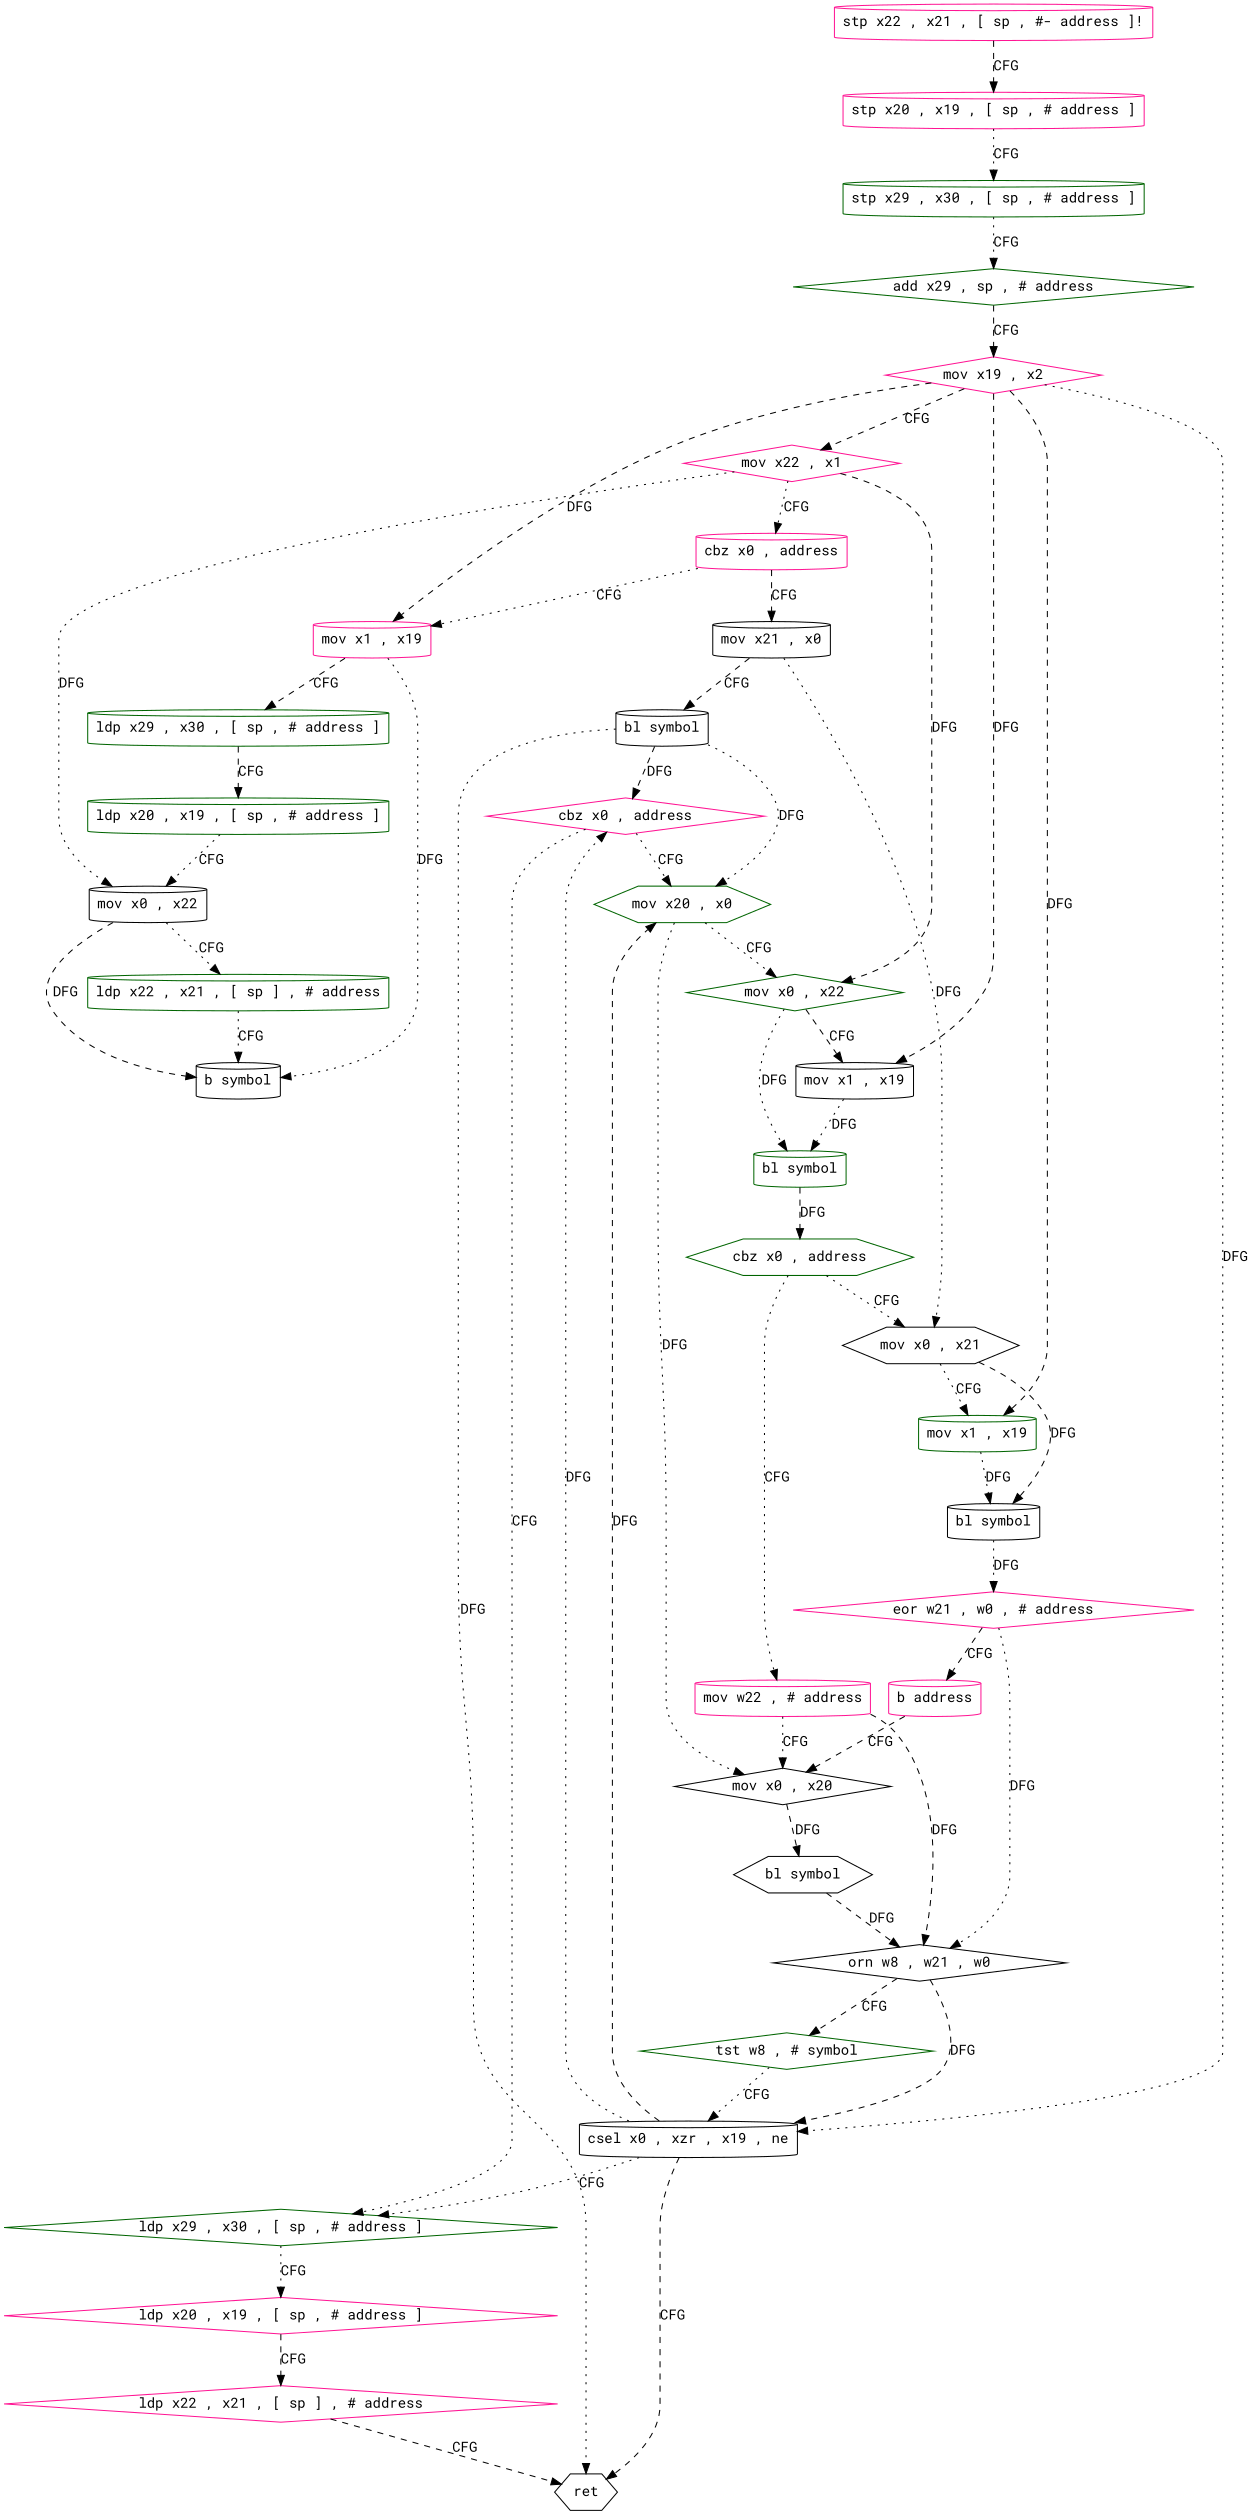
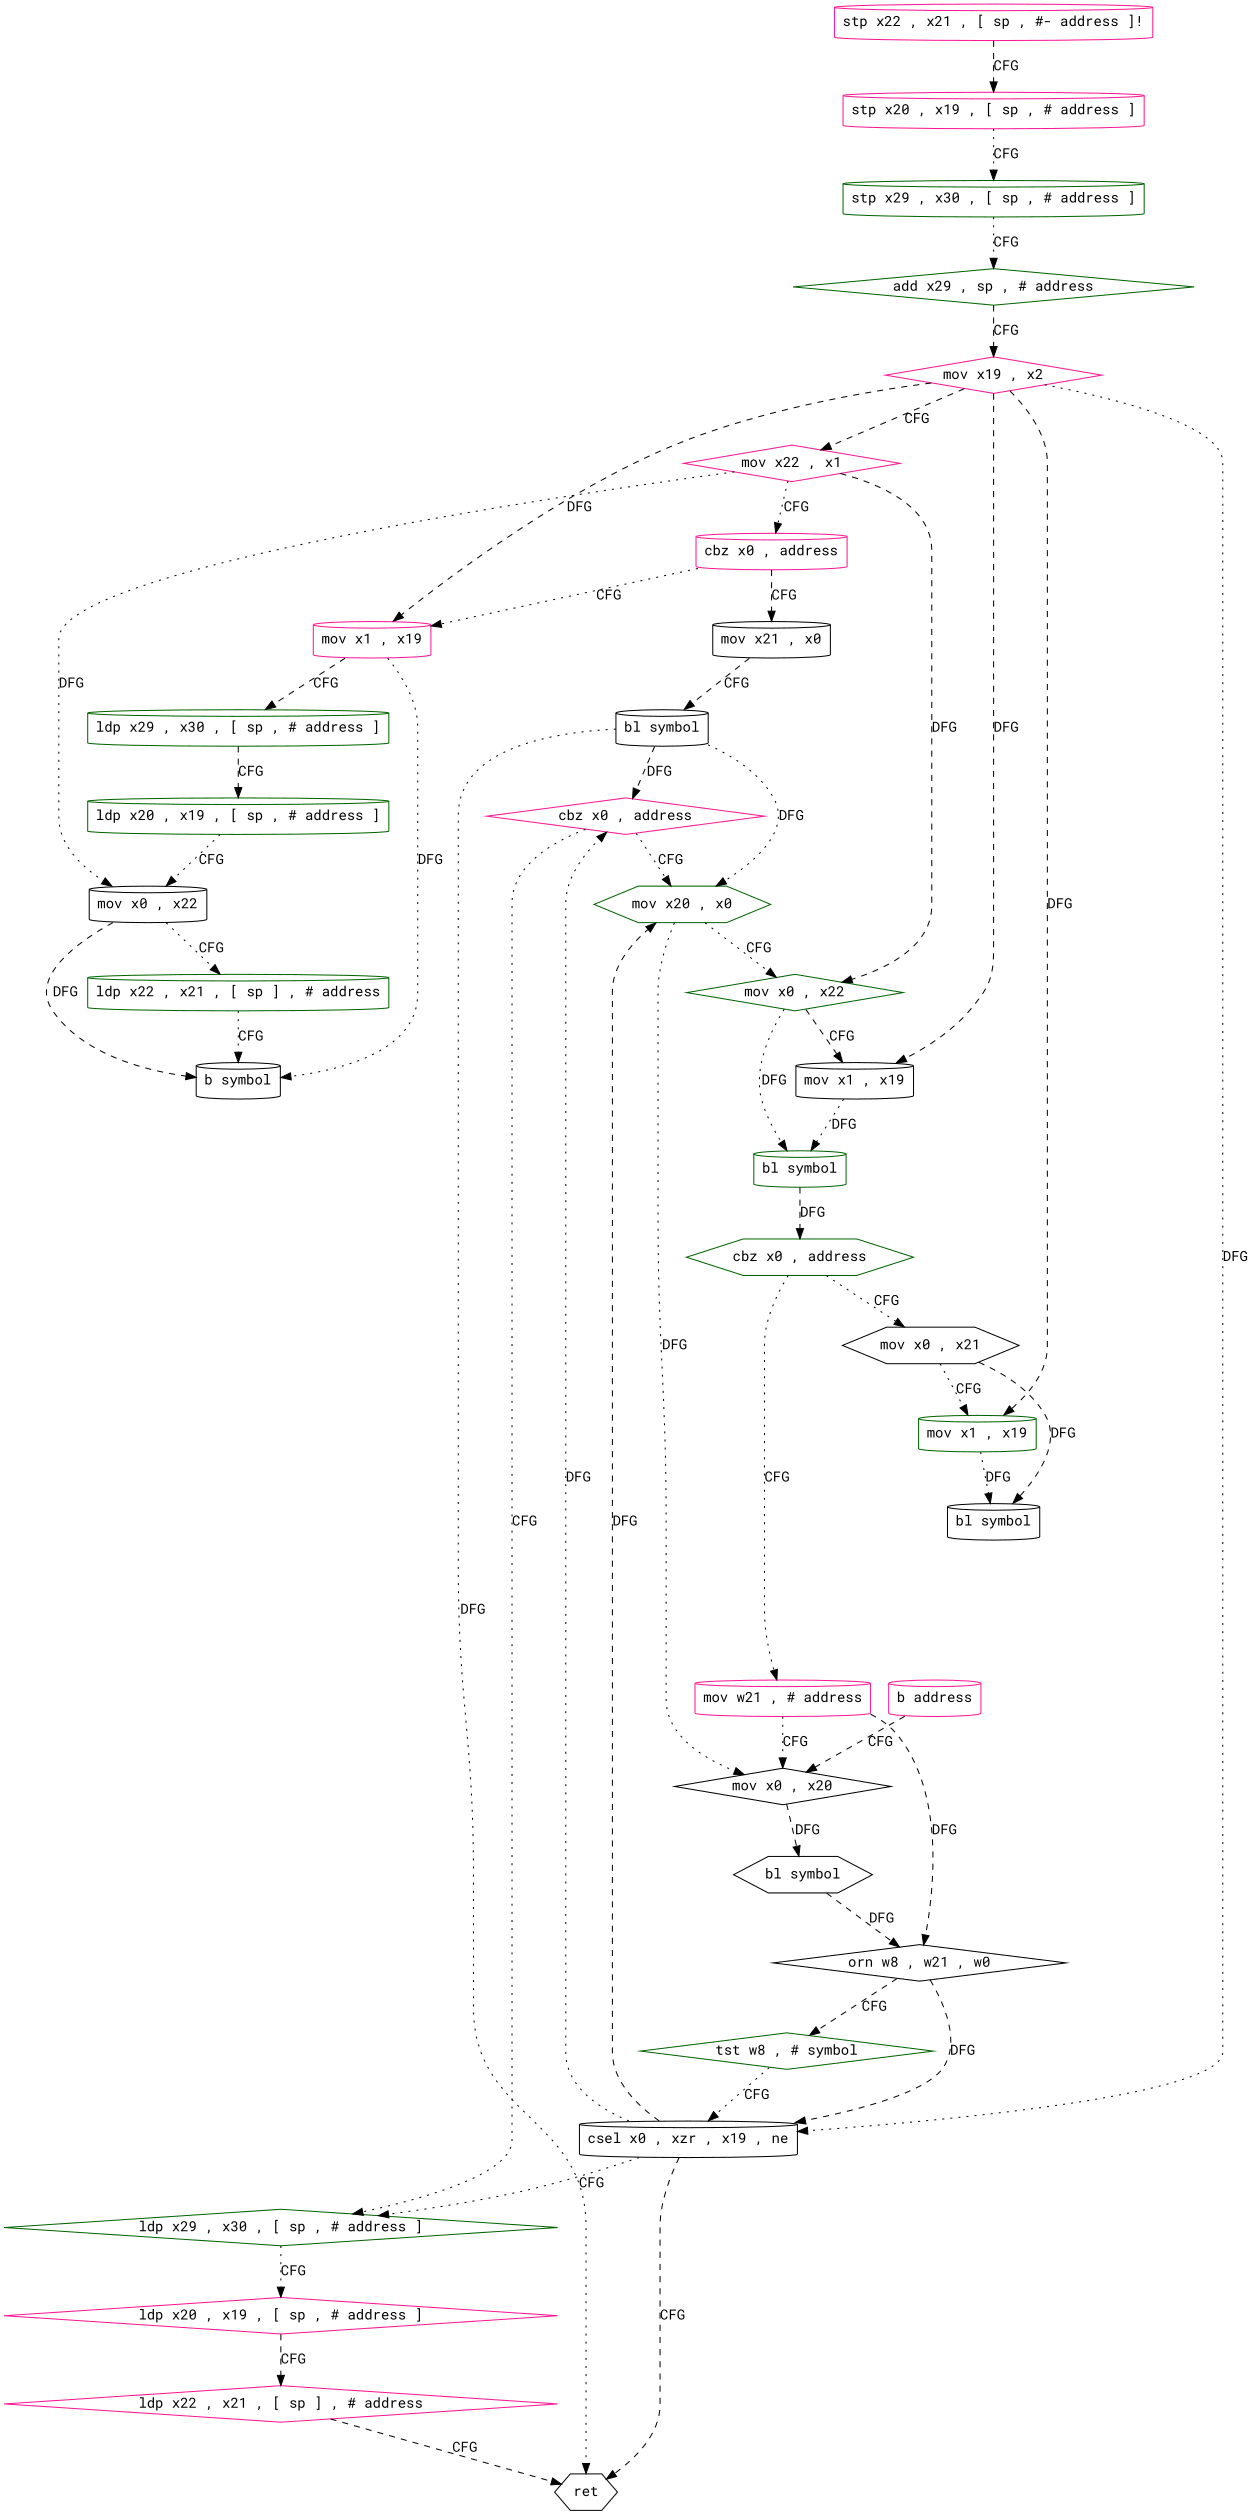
(928, 972) -> none
(994, 1610) -> none
(783, 1698) -> (783, 1698)
